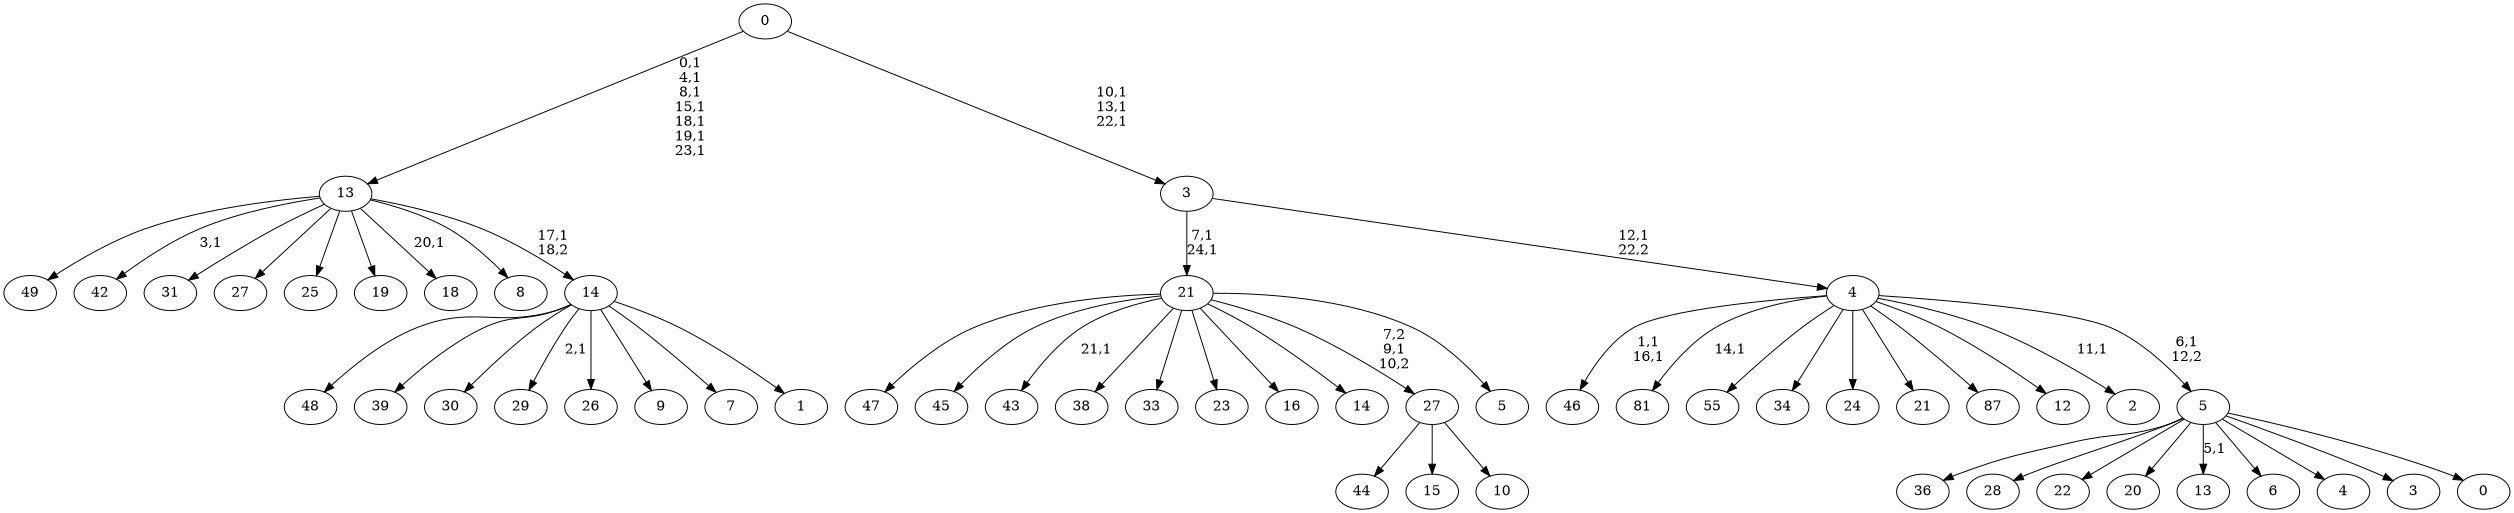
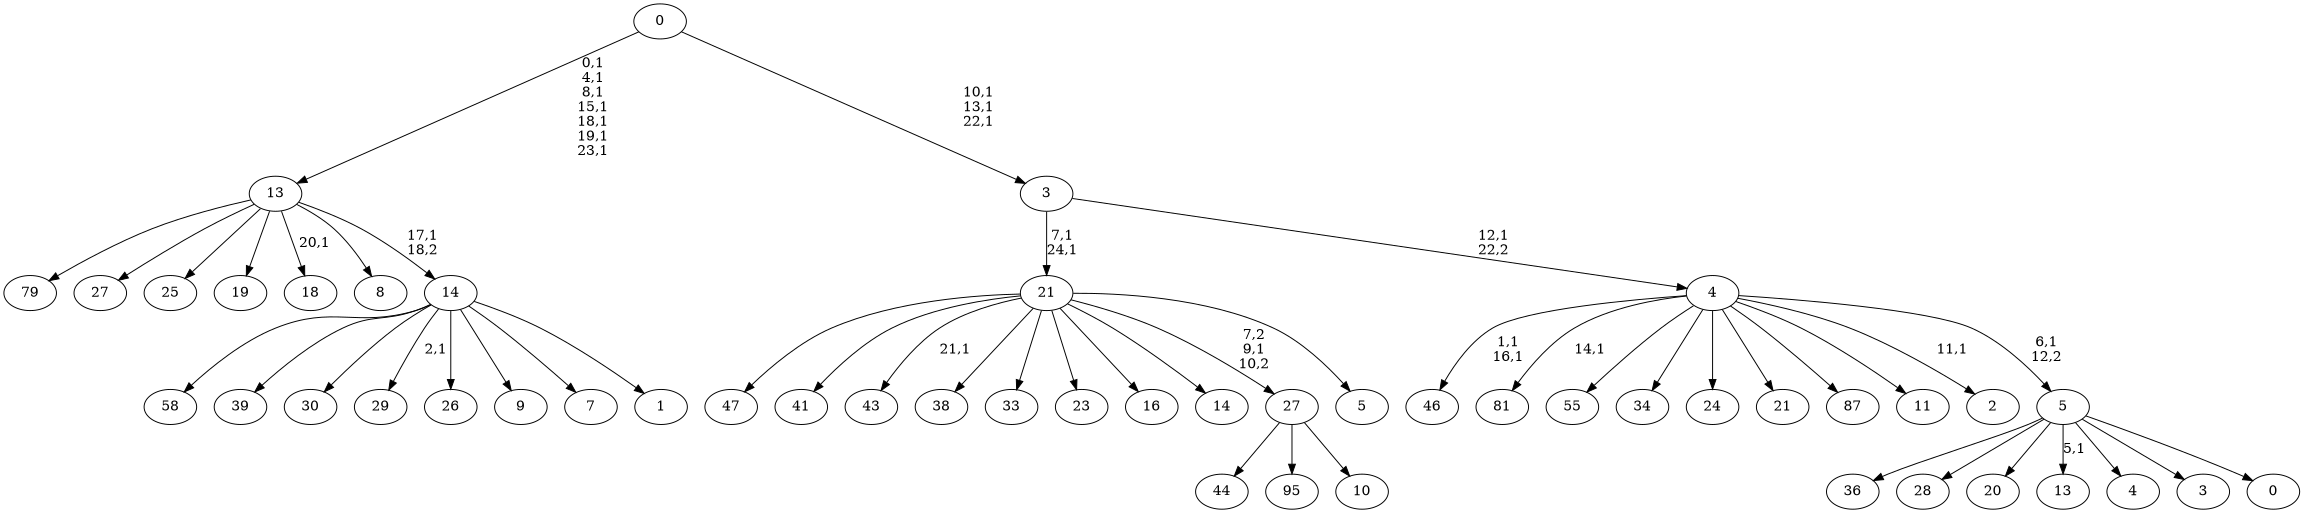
(30, 293) -> (30, 293)
(100, 293) -> none
(170, 293) -> none
(311, 407) -> (170, 407)
(941, 407) -> (801, 407)
(2063, 407) -> (1923, 407)
(1432, 492) -> (1292, 492)
(2063, 492) -> none
(2273, 492) -> none
